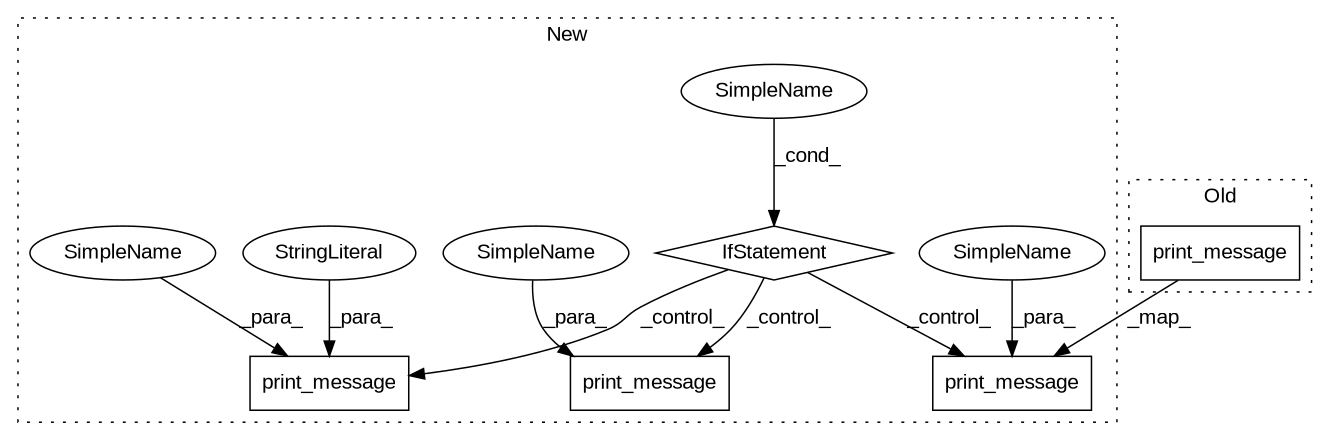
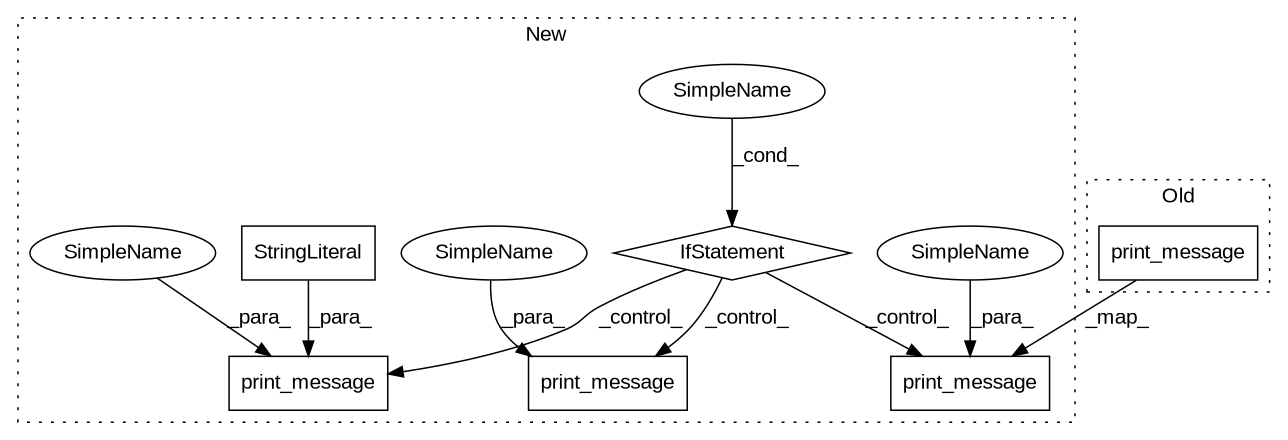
(329, 253) -> (308, 253)
